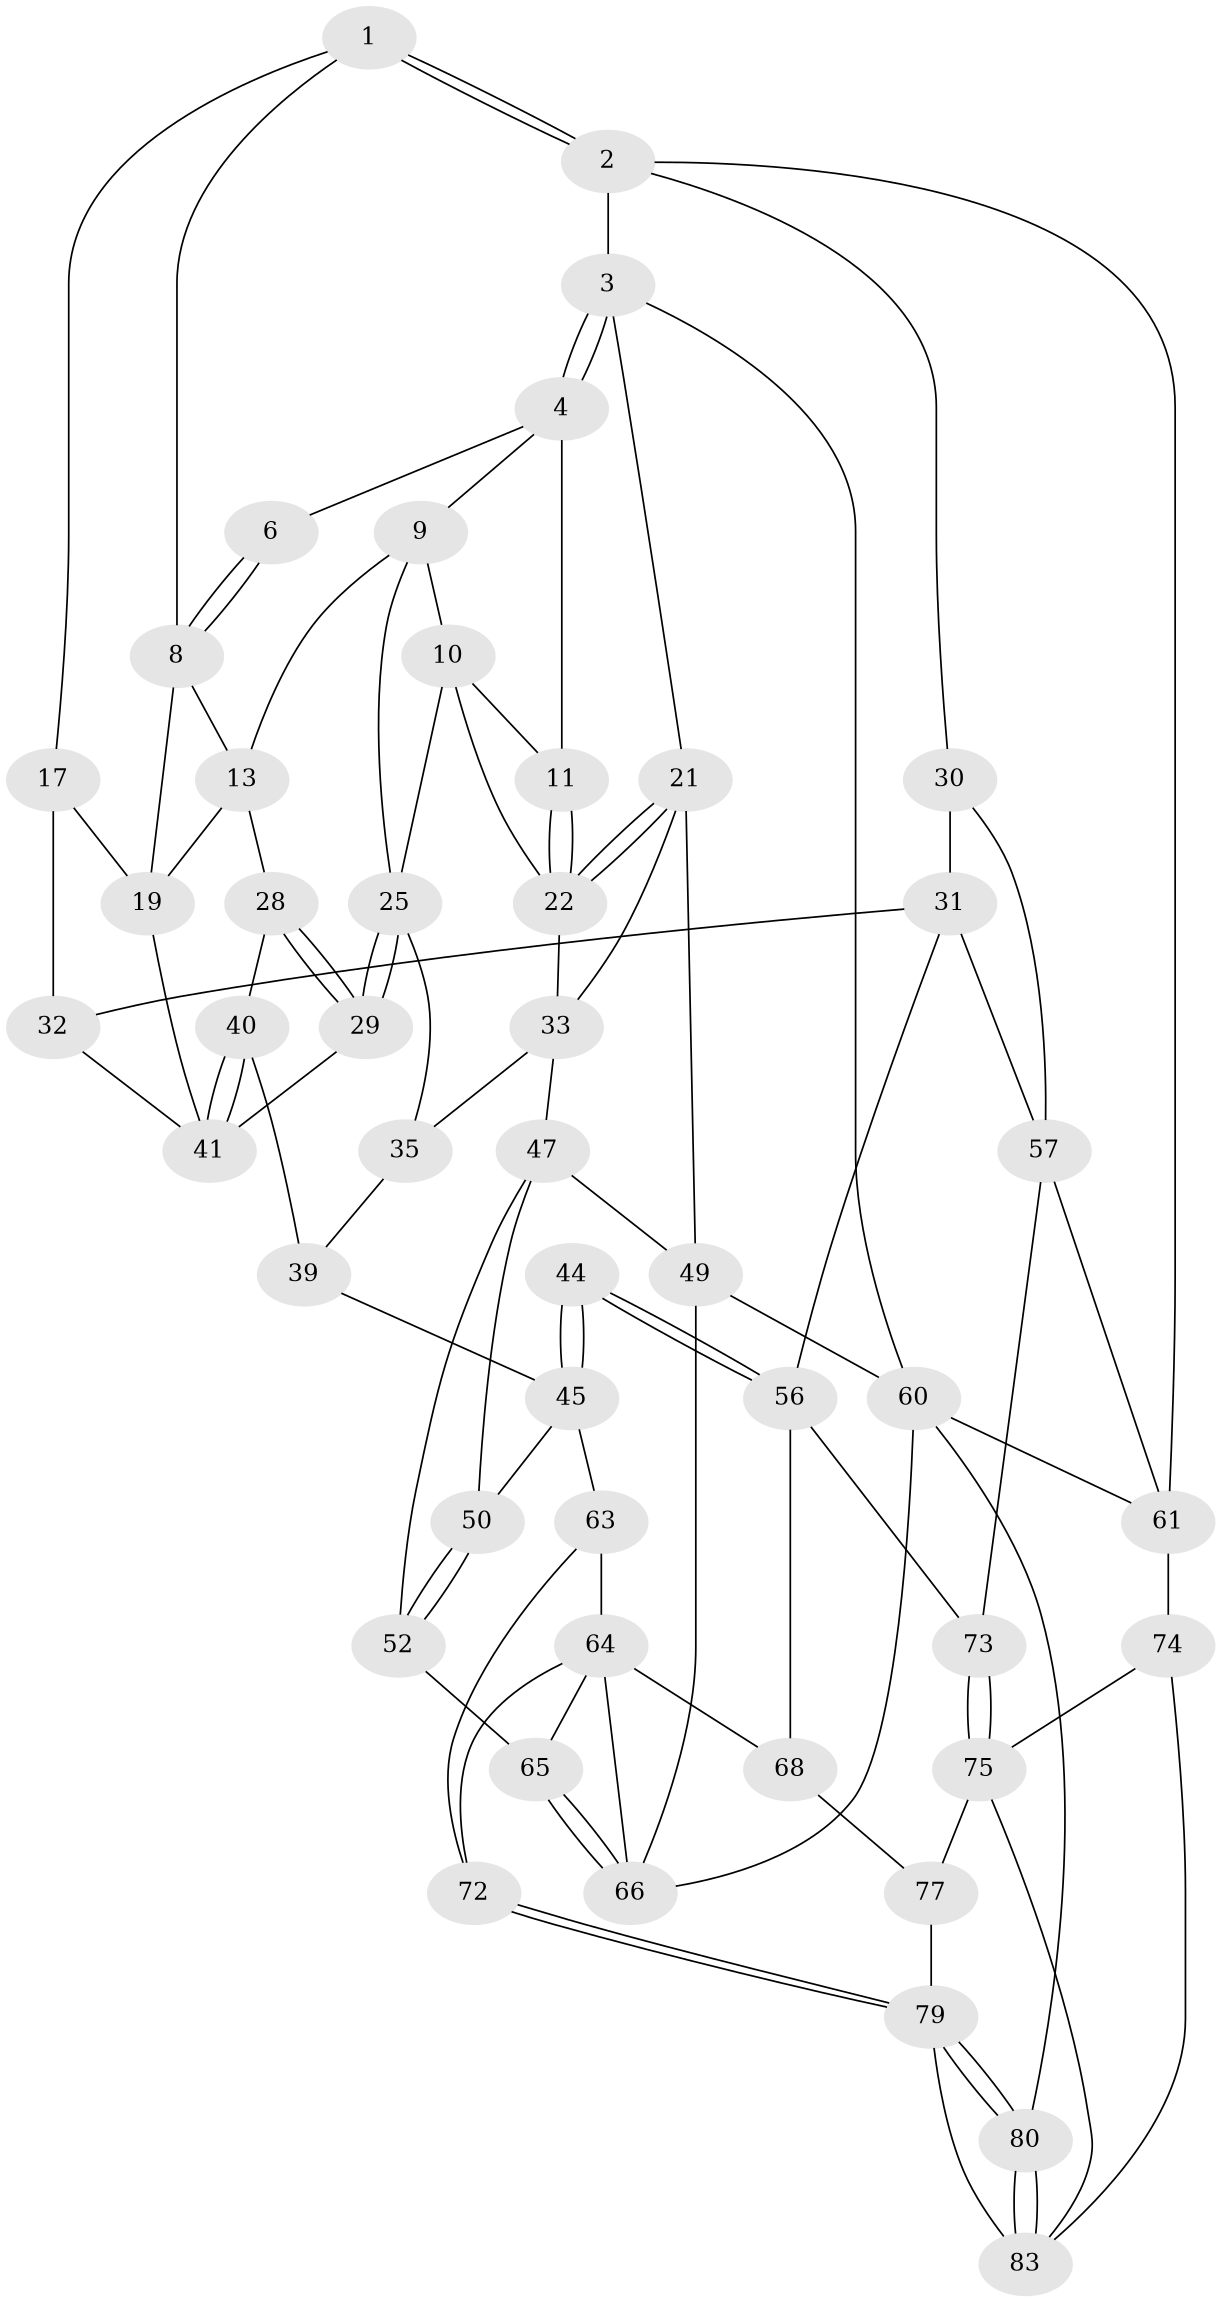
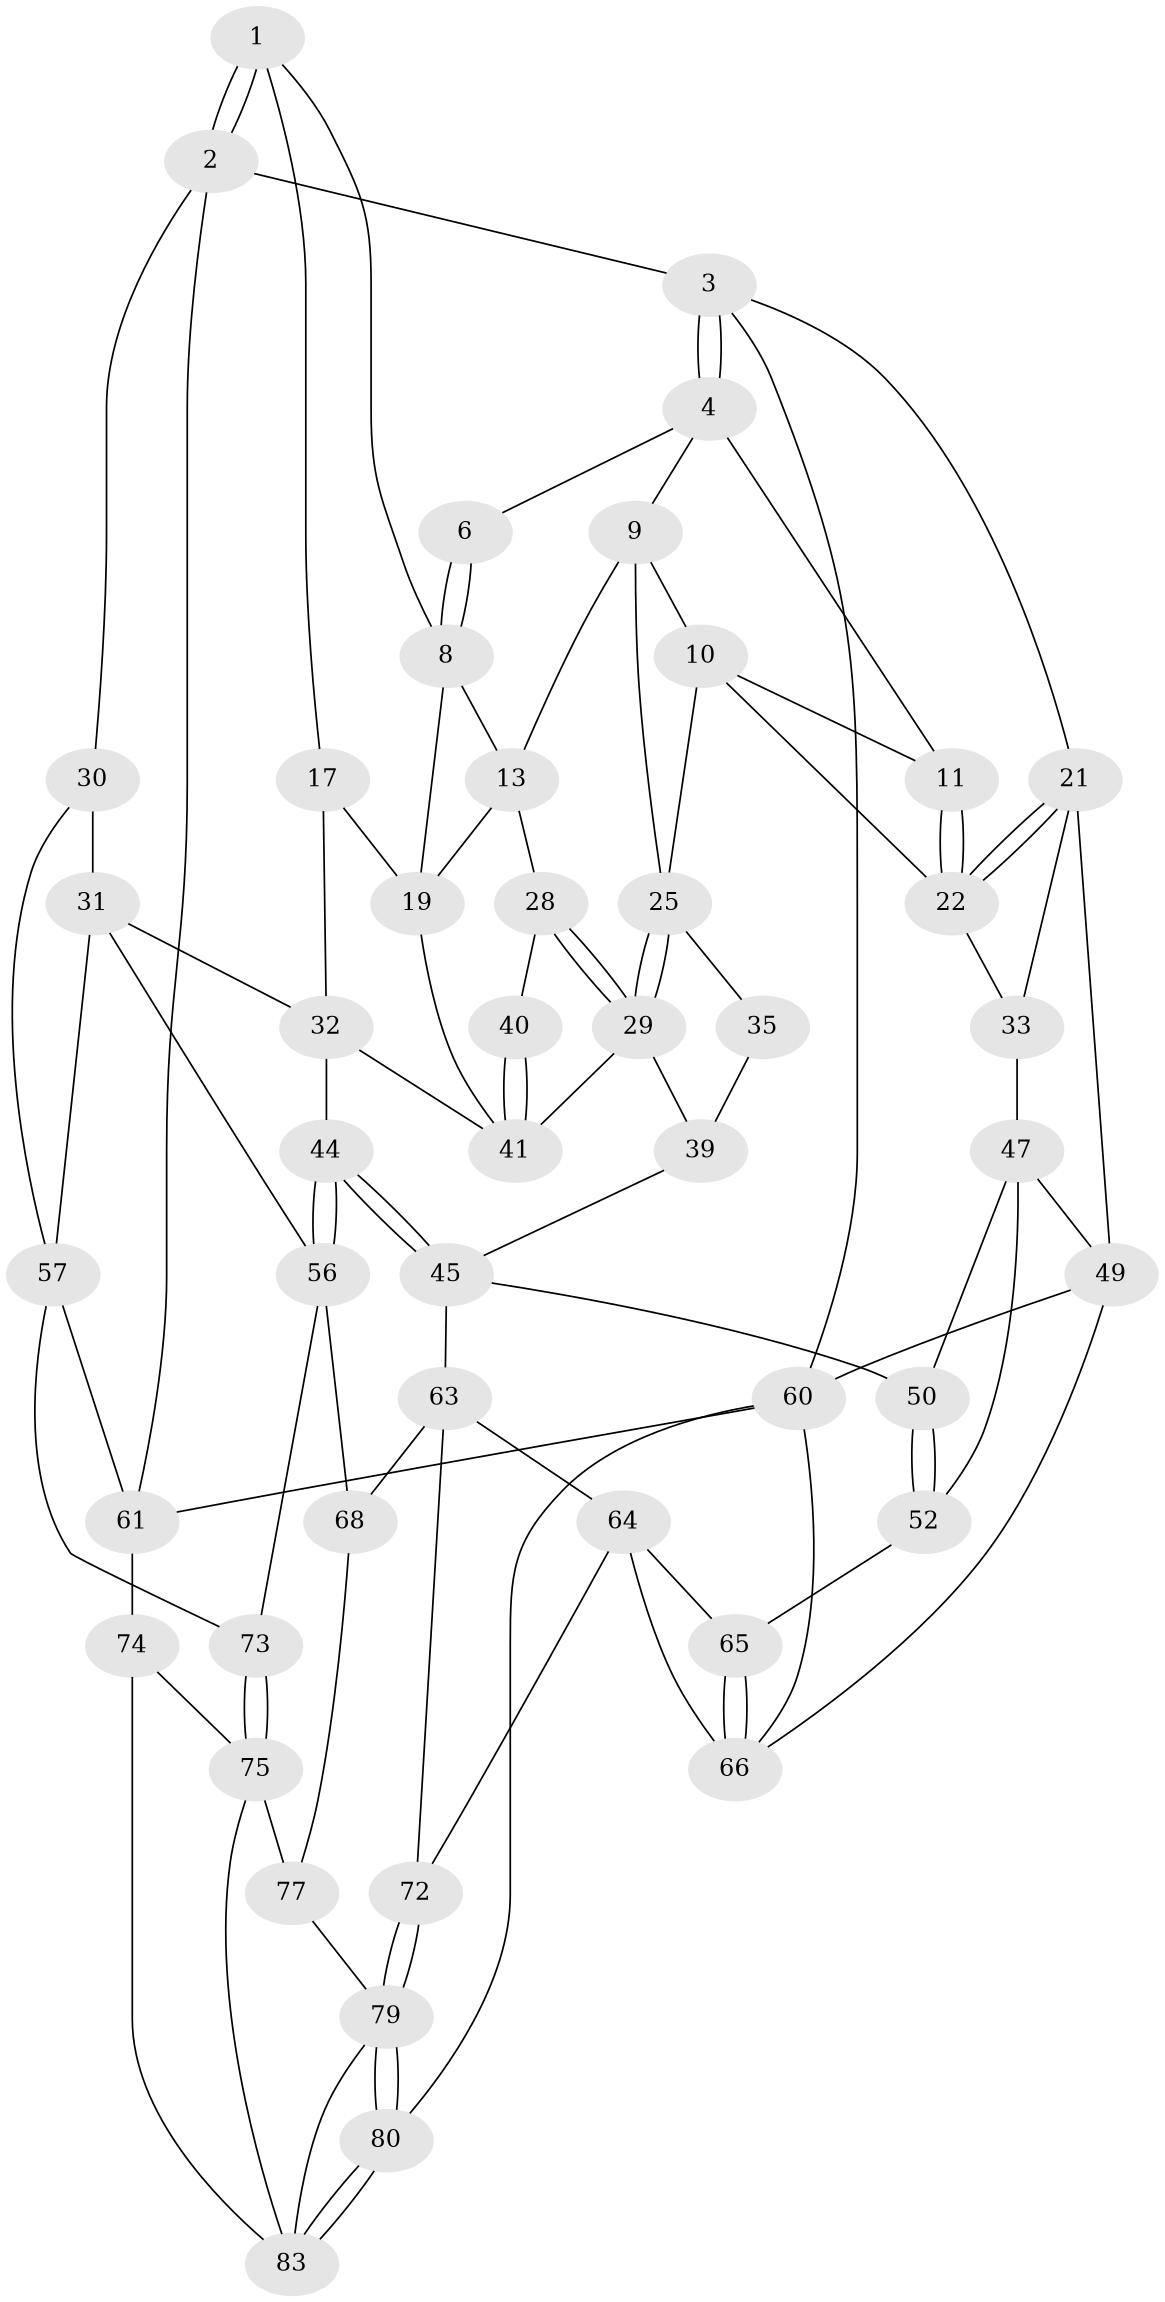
none -> (326, 1089)
(481, 1089) -> none
(279, 1150) -> (670, 1089)
(702, 1712) -> (398, 1460)
